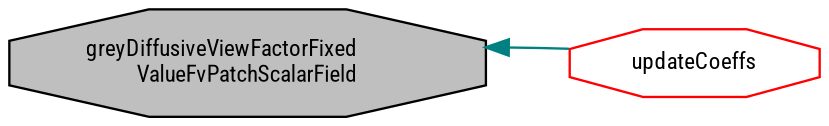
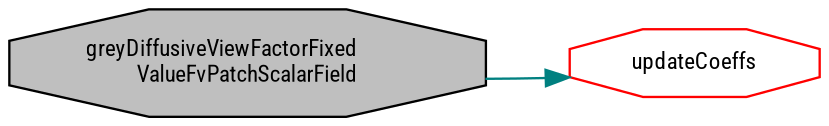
(539, 48) -> (515, 79)
